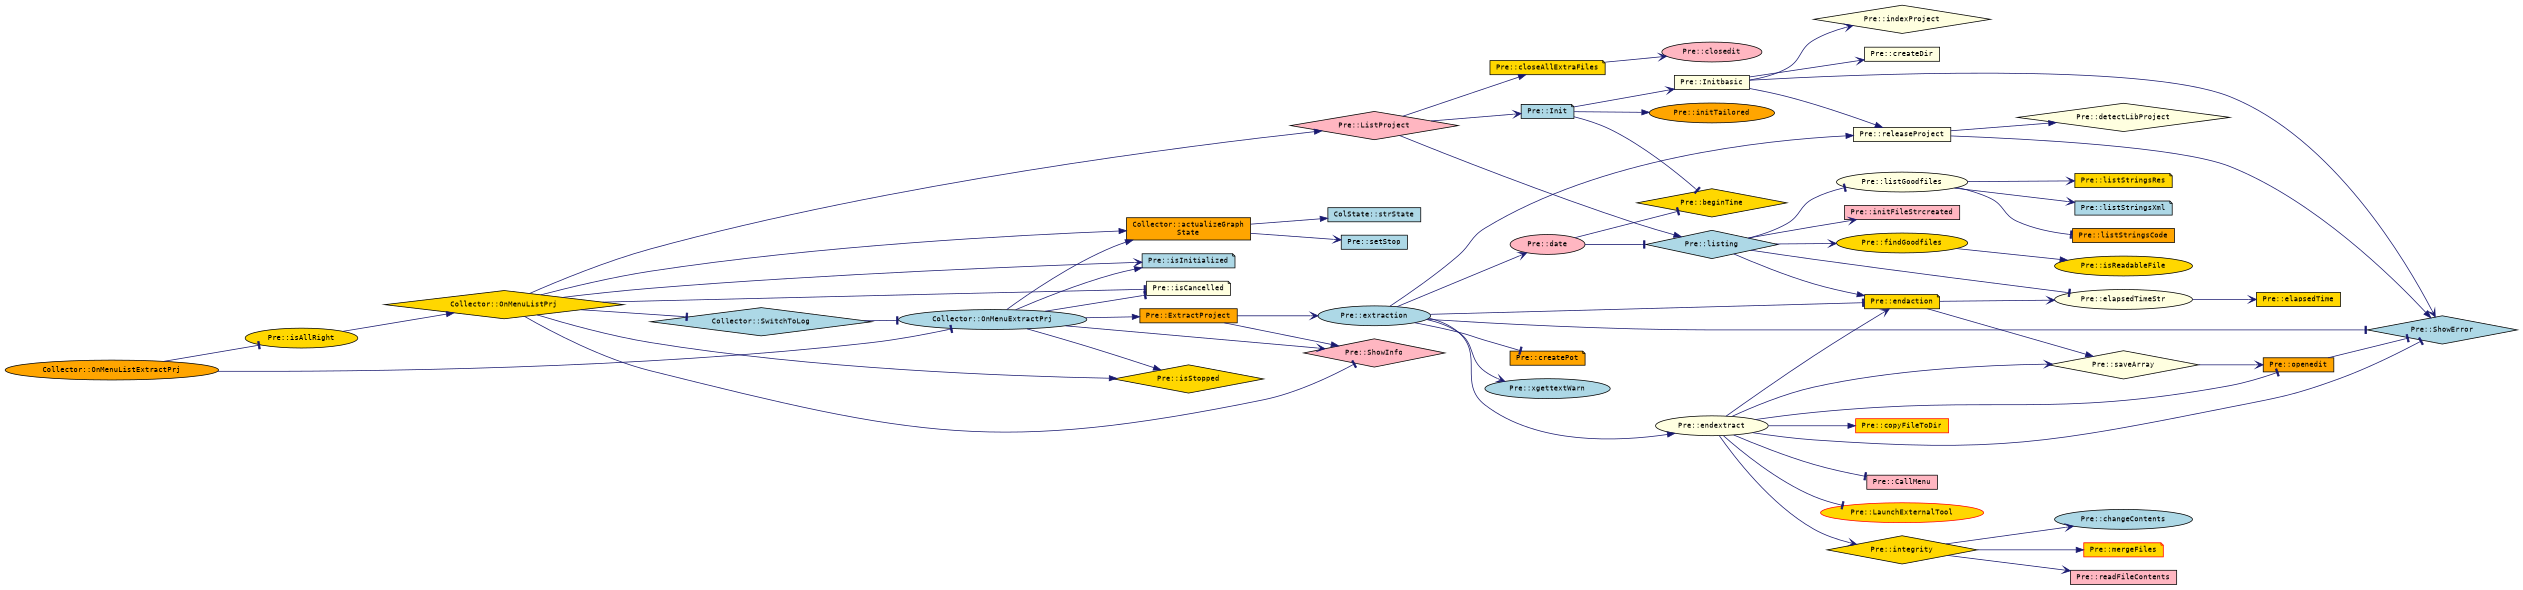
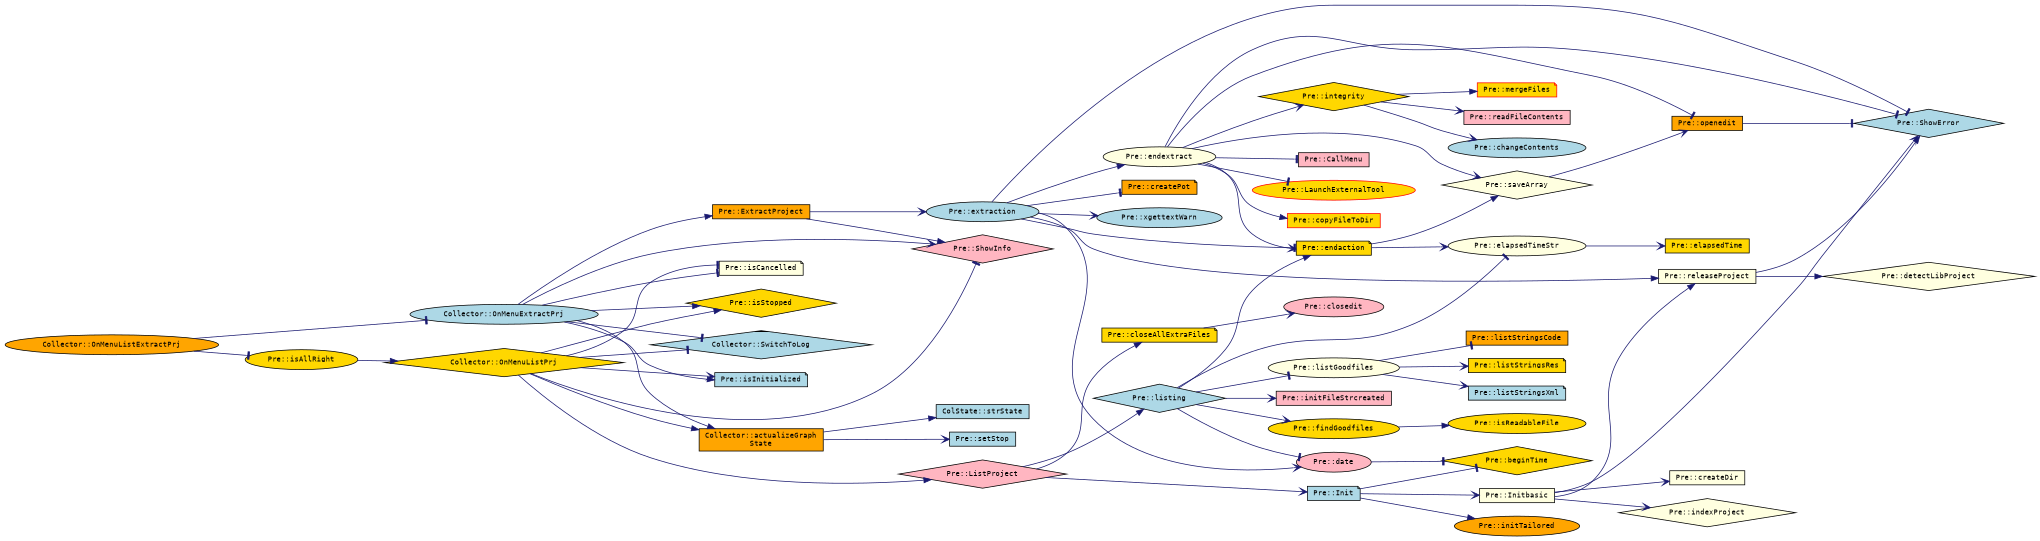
(1613, 244) -> (1235, 438)
(880, 321) -> (643, 331)
